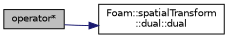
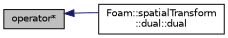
(77, 25) -> (86, 13)
